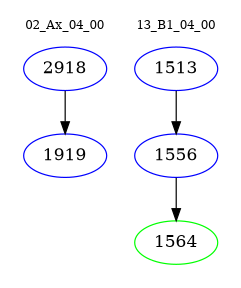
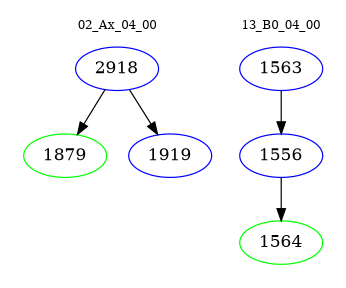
(176, 26) -> (281, 26)
(176, 69) -> (281, 69)
none -> (65, 156)
